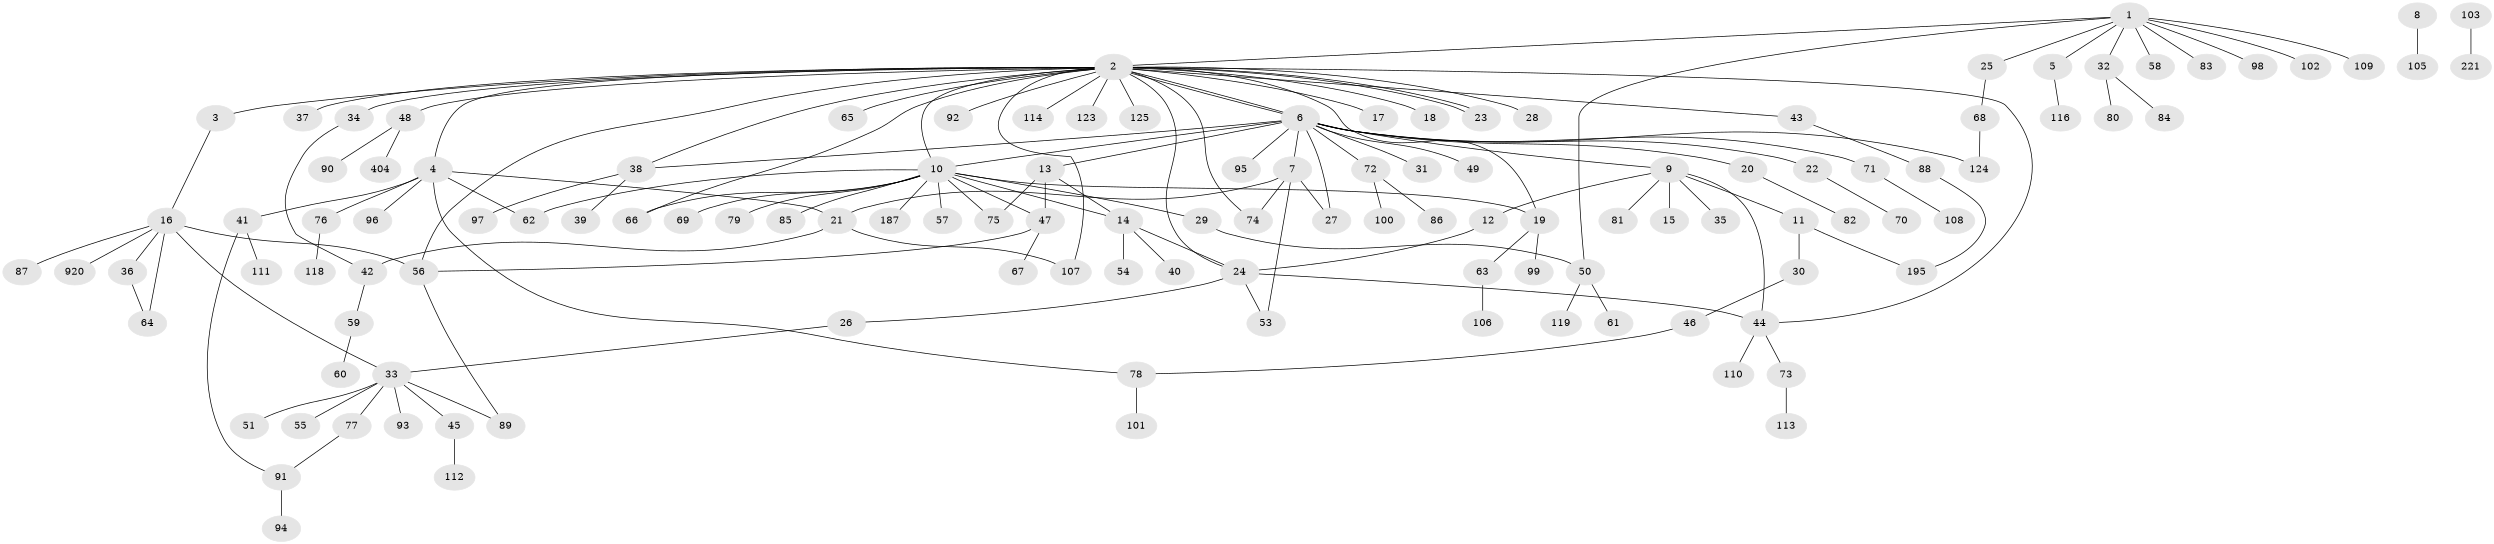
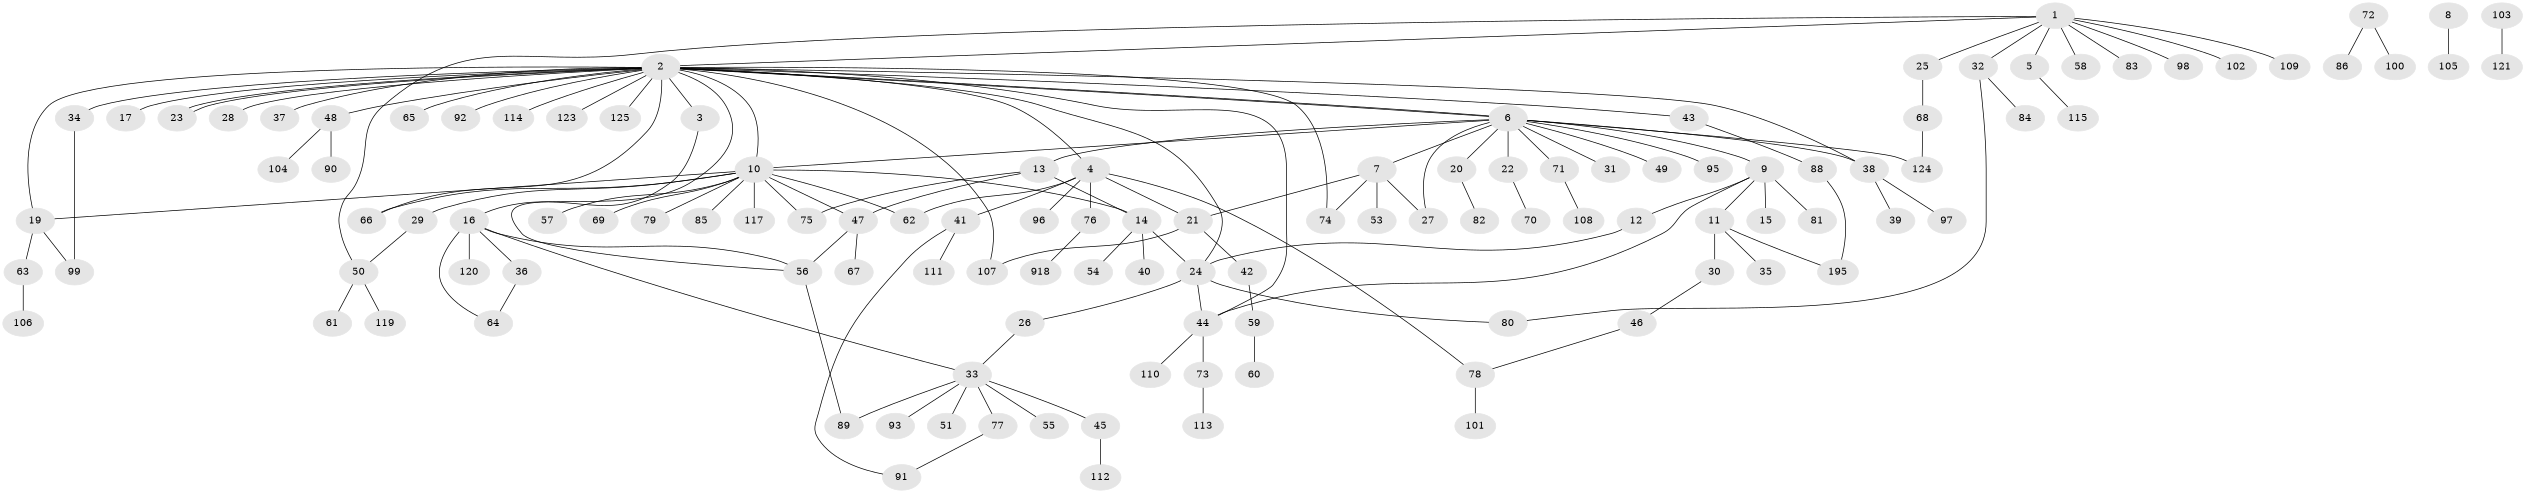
(2471, 67) -> (2502, 67)
(1430, 118) -> none
(2061, 118) -> (2078, 118)
(1336, 144) -> none
(380, 170) -> (278, 170)
(1695, 195) -> (1740, 246)
(285, 203) -> (75, 195)
(890, 221) -> (754, 221)
(22, 272) -> none
(75, 272) -> (469, 272)
(315, 272) -> (1041, 272)
(1253, 298) -> (1348, 310)
(281, 529) -> none
